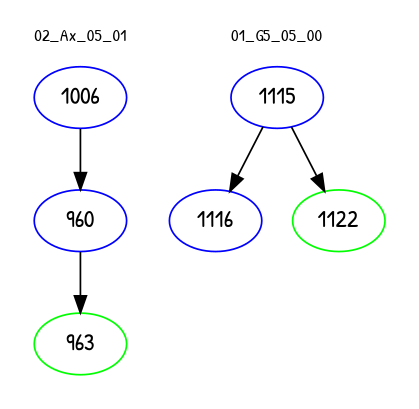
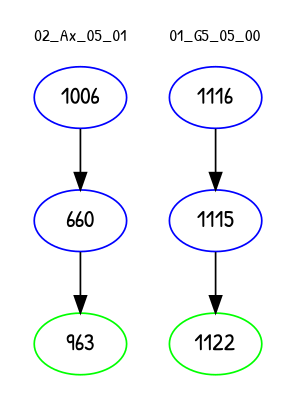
(250, 151) -> (216, 151)
(80, 221) -> (80, 221)
